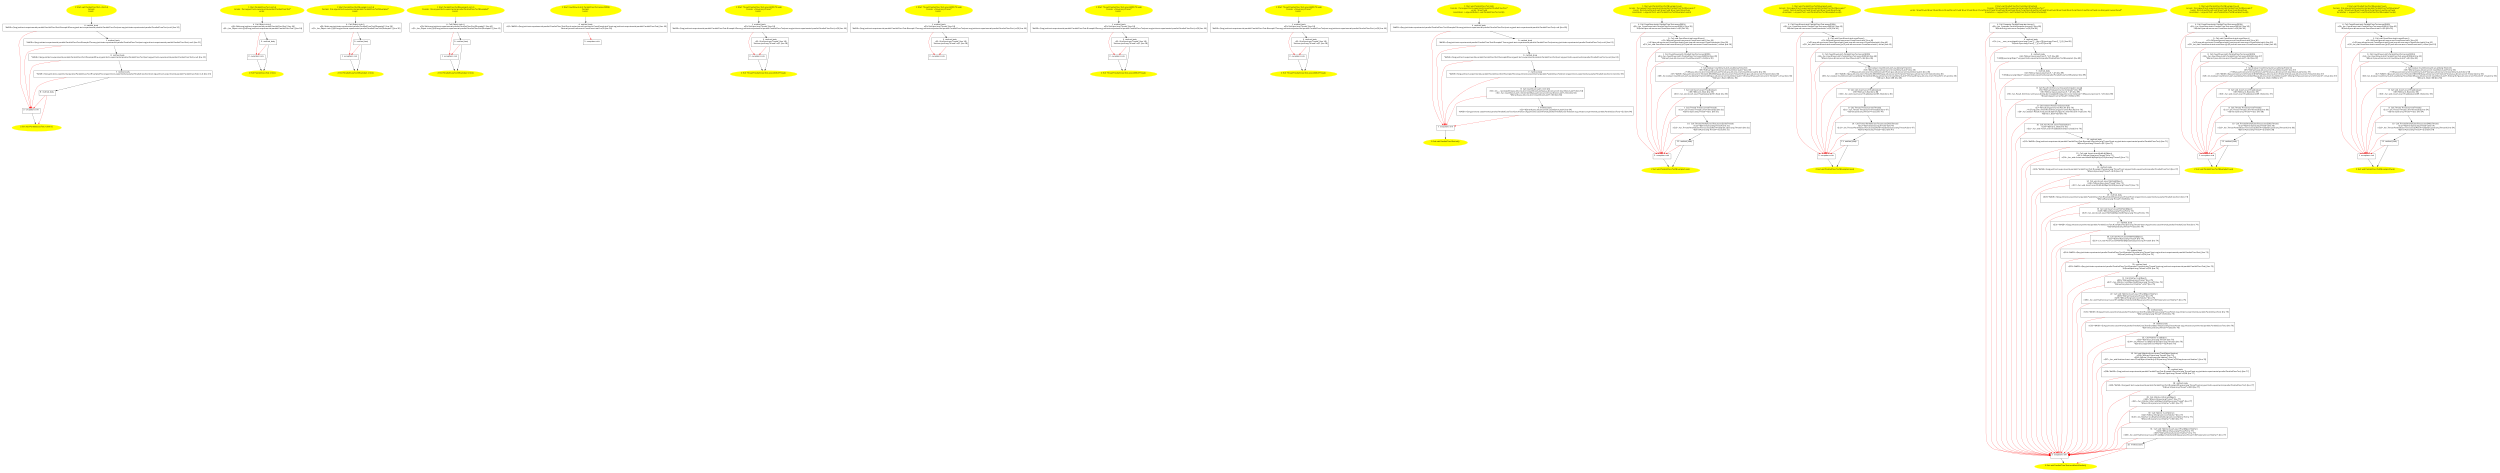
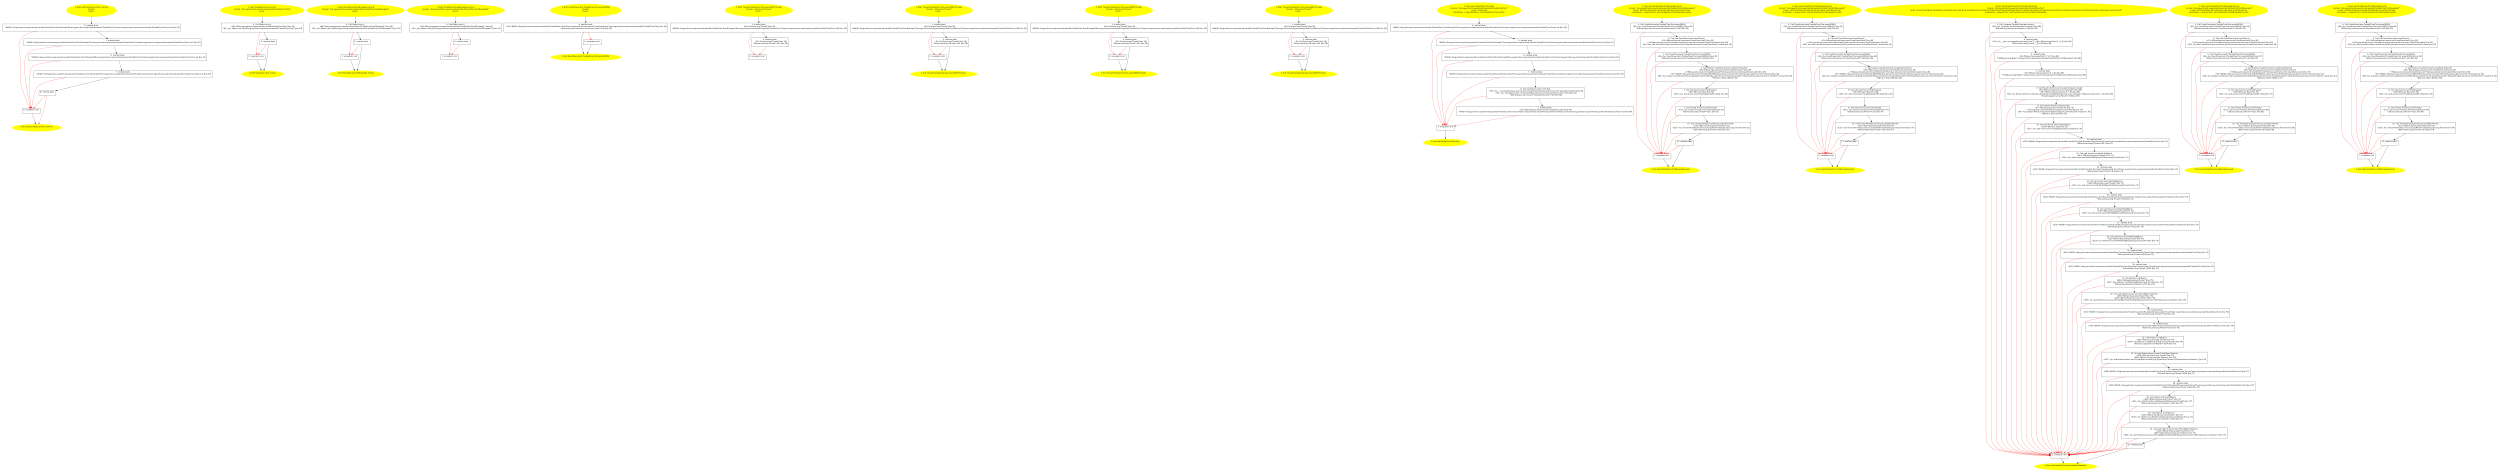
none -> (586, 57)
(456, 74) -> none
(764, 74) -> none
none -> (944, 74)
(2103, 456) -> (2103, 456)
